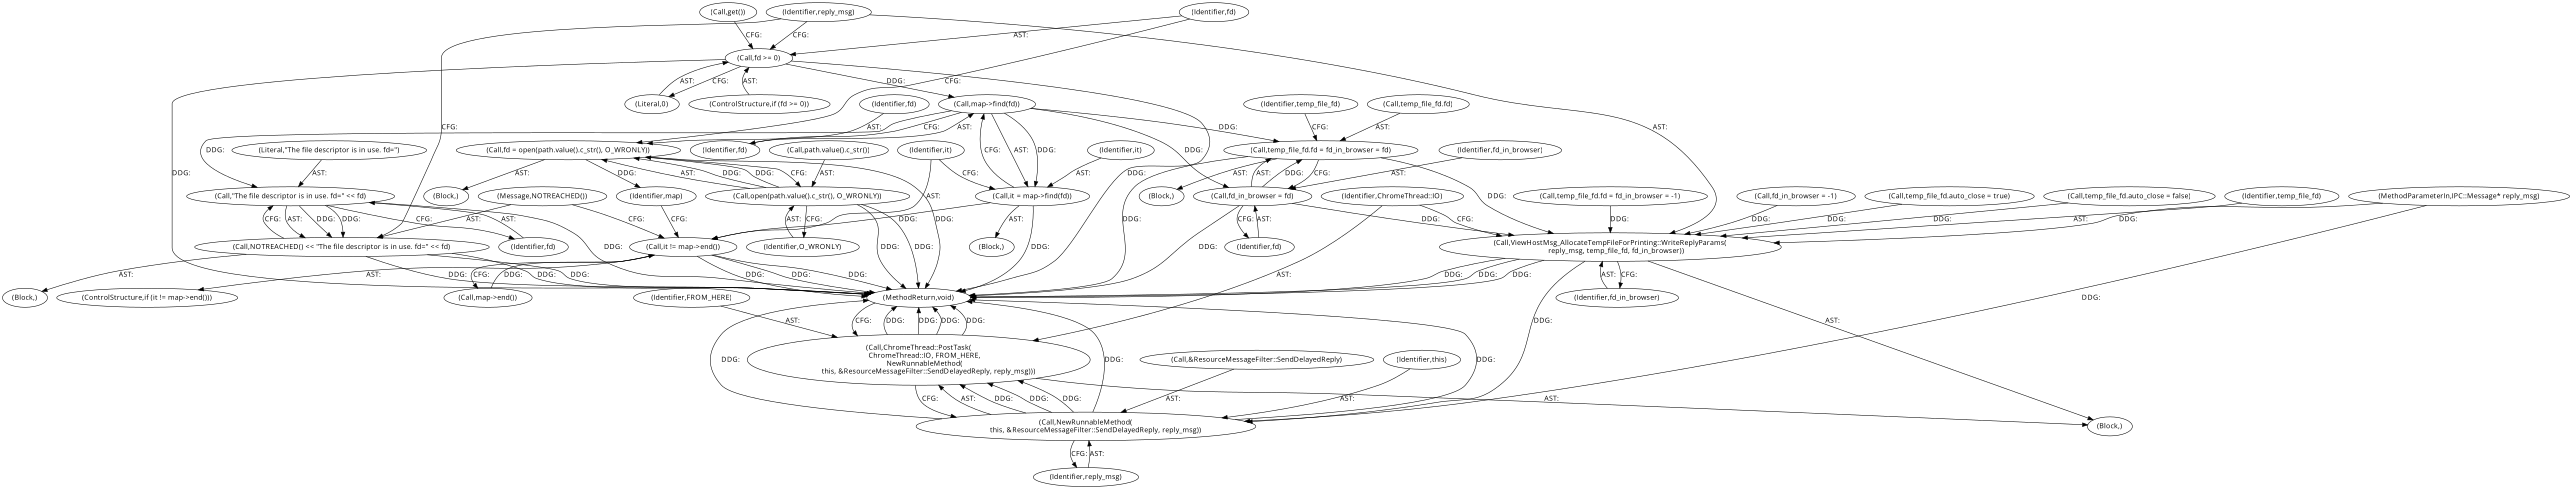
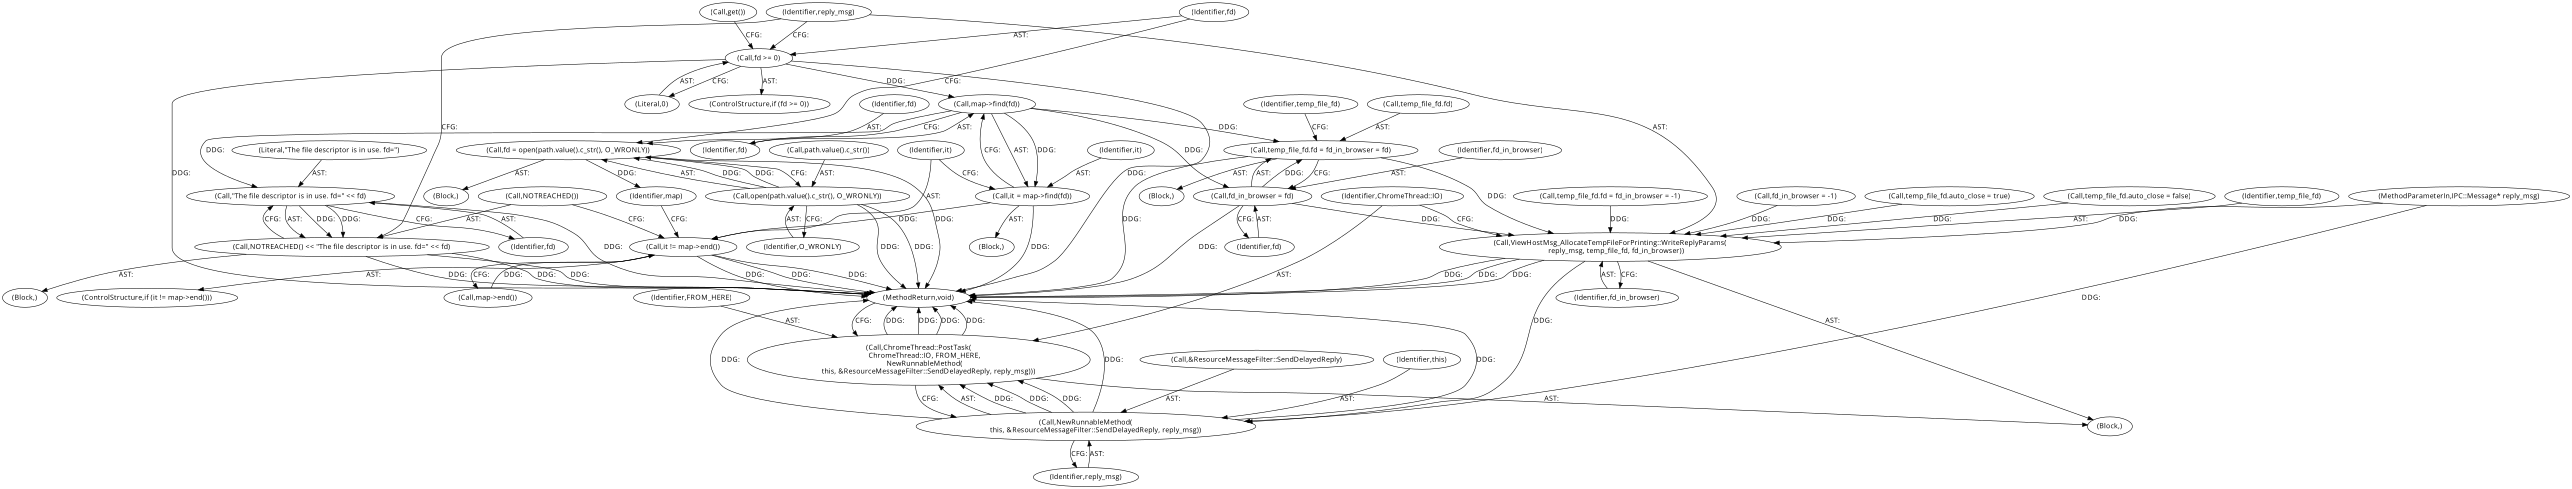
(743, 84) -> (762, 79)
(543, 196) -> (543, 196)
